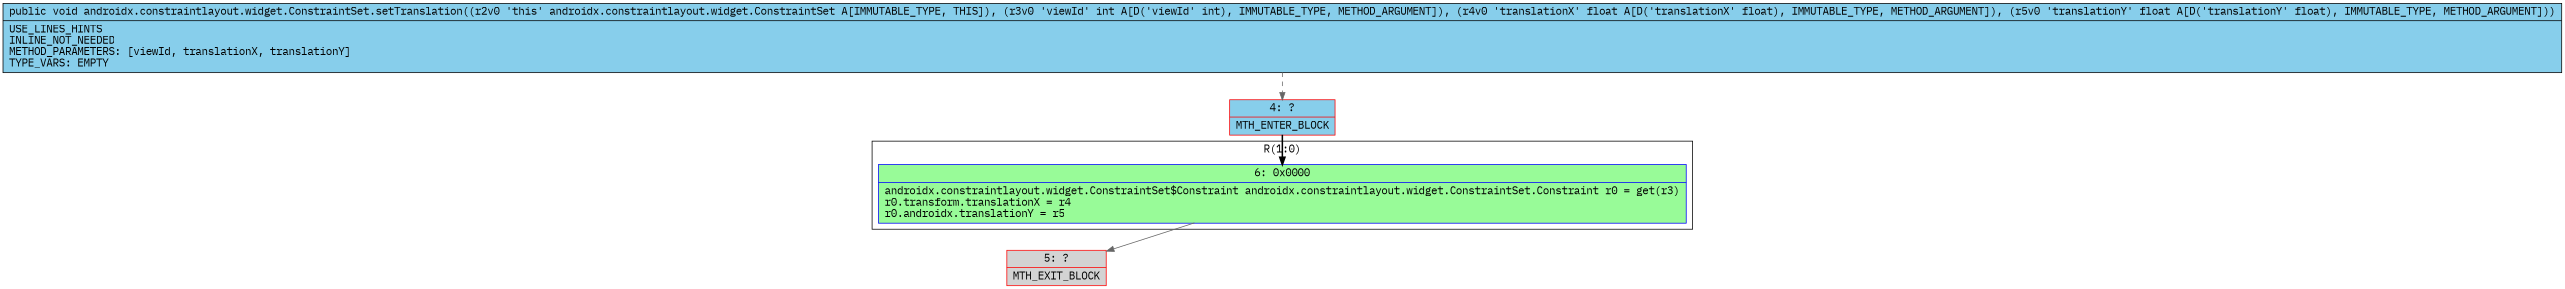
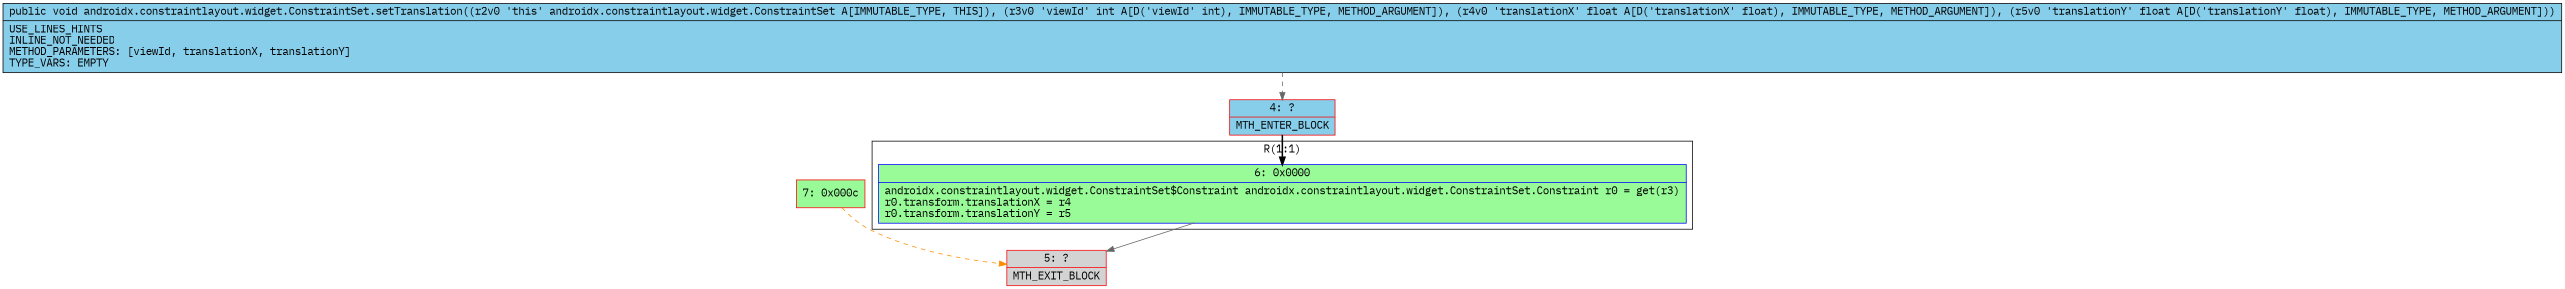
(1282, 150) -> (1282, 150)
none -> (831, 194)
(975, 214) -> (978, 214)
